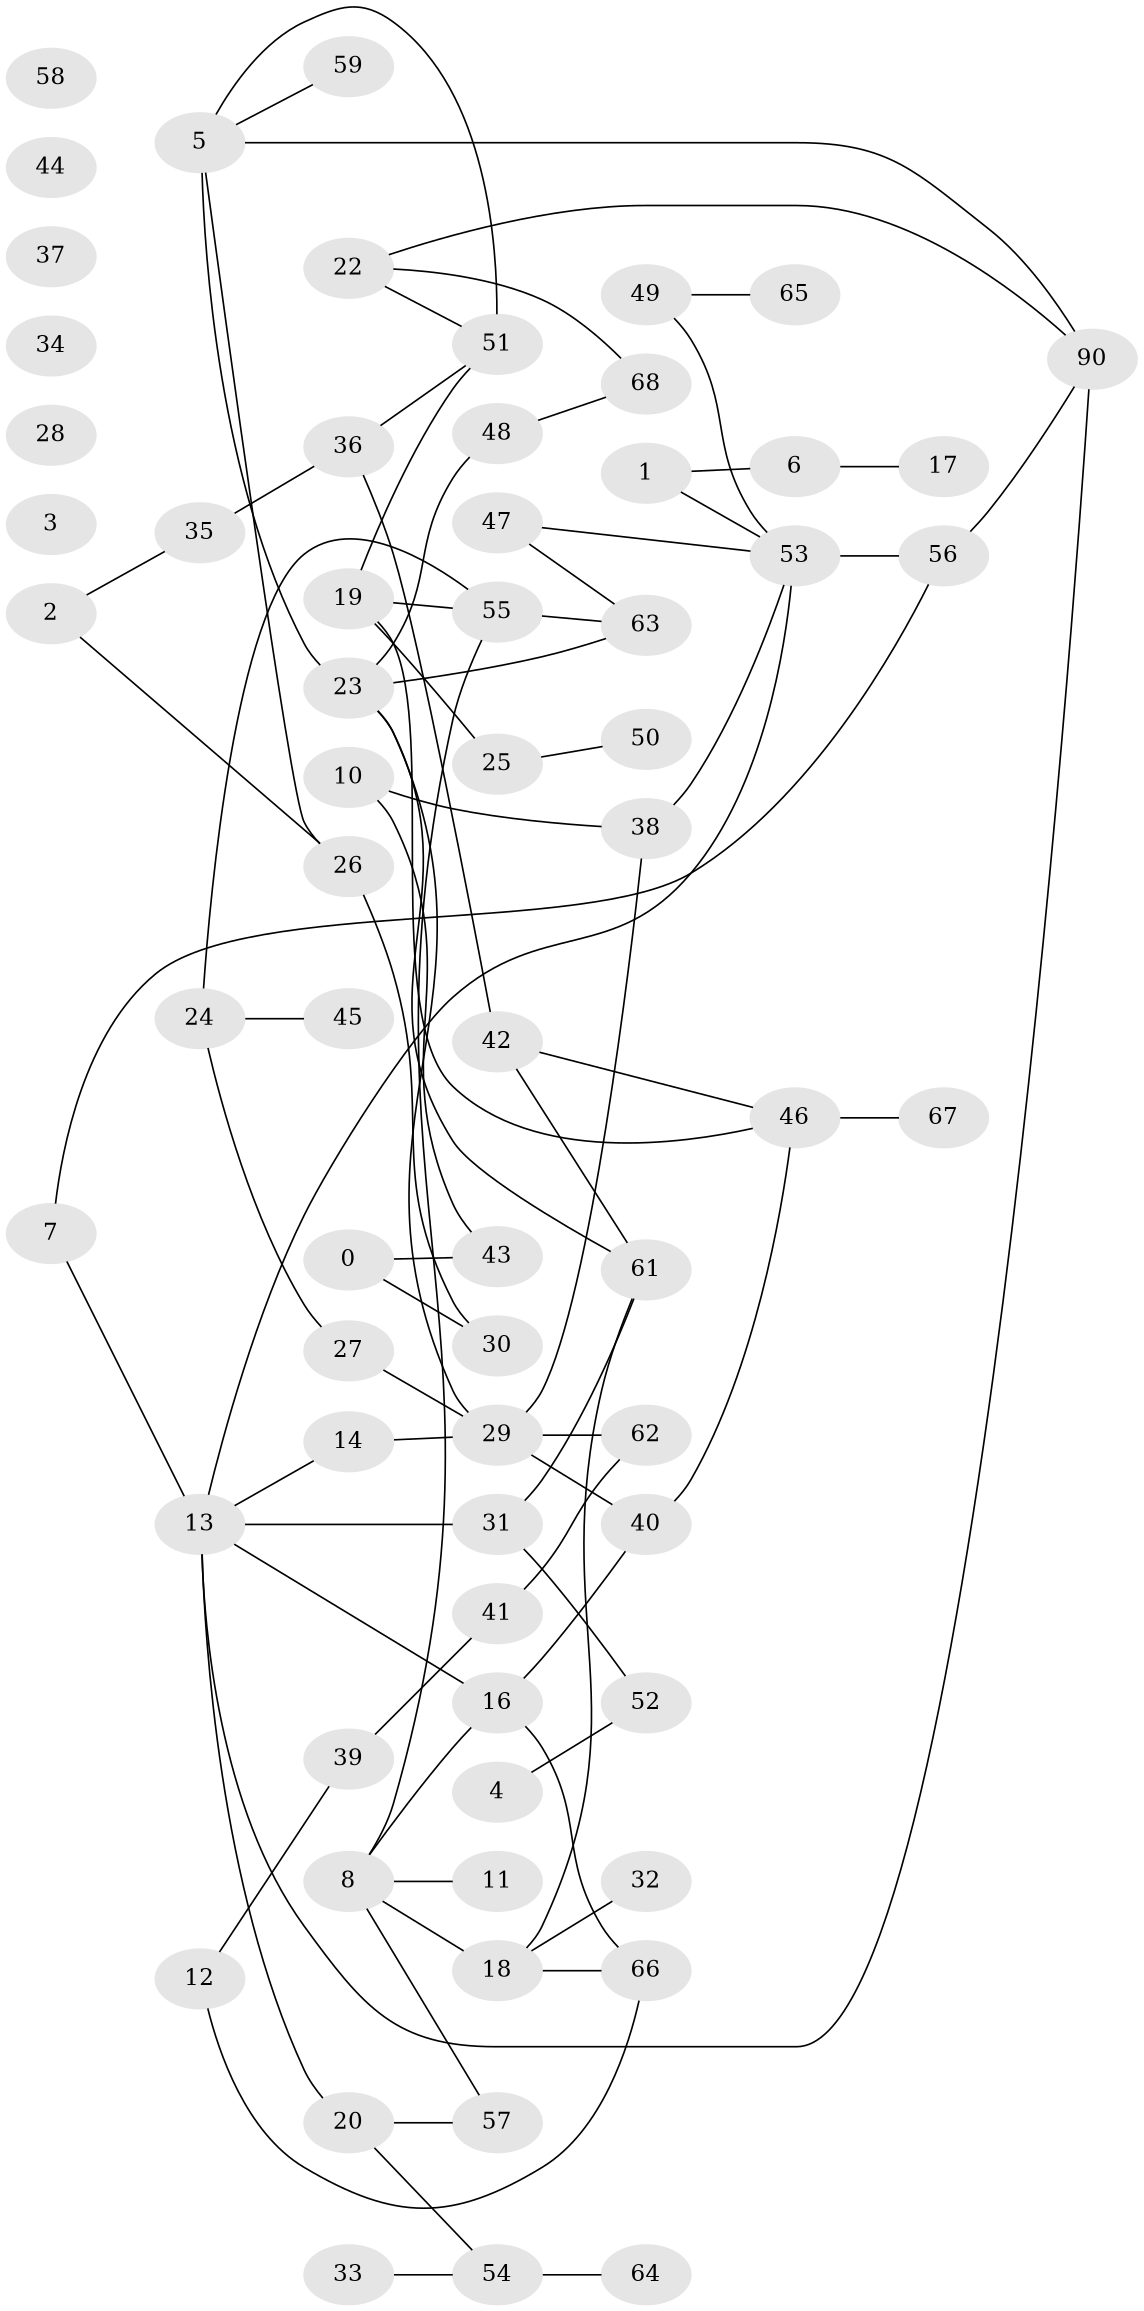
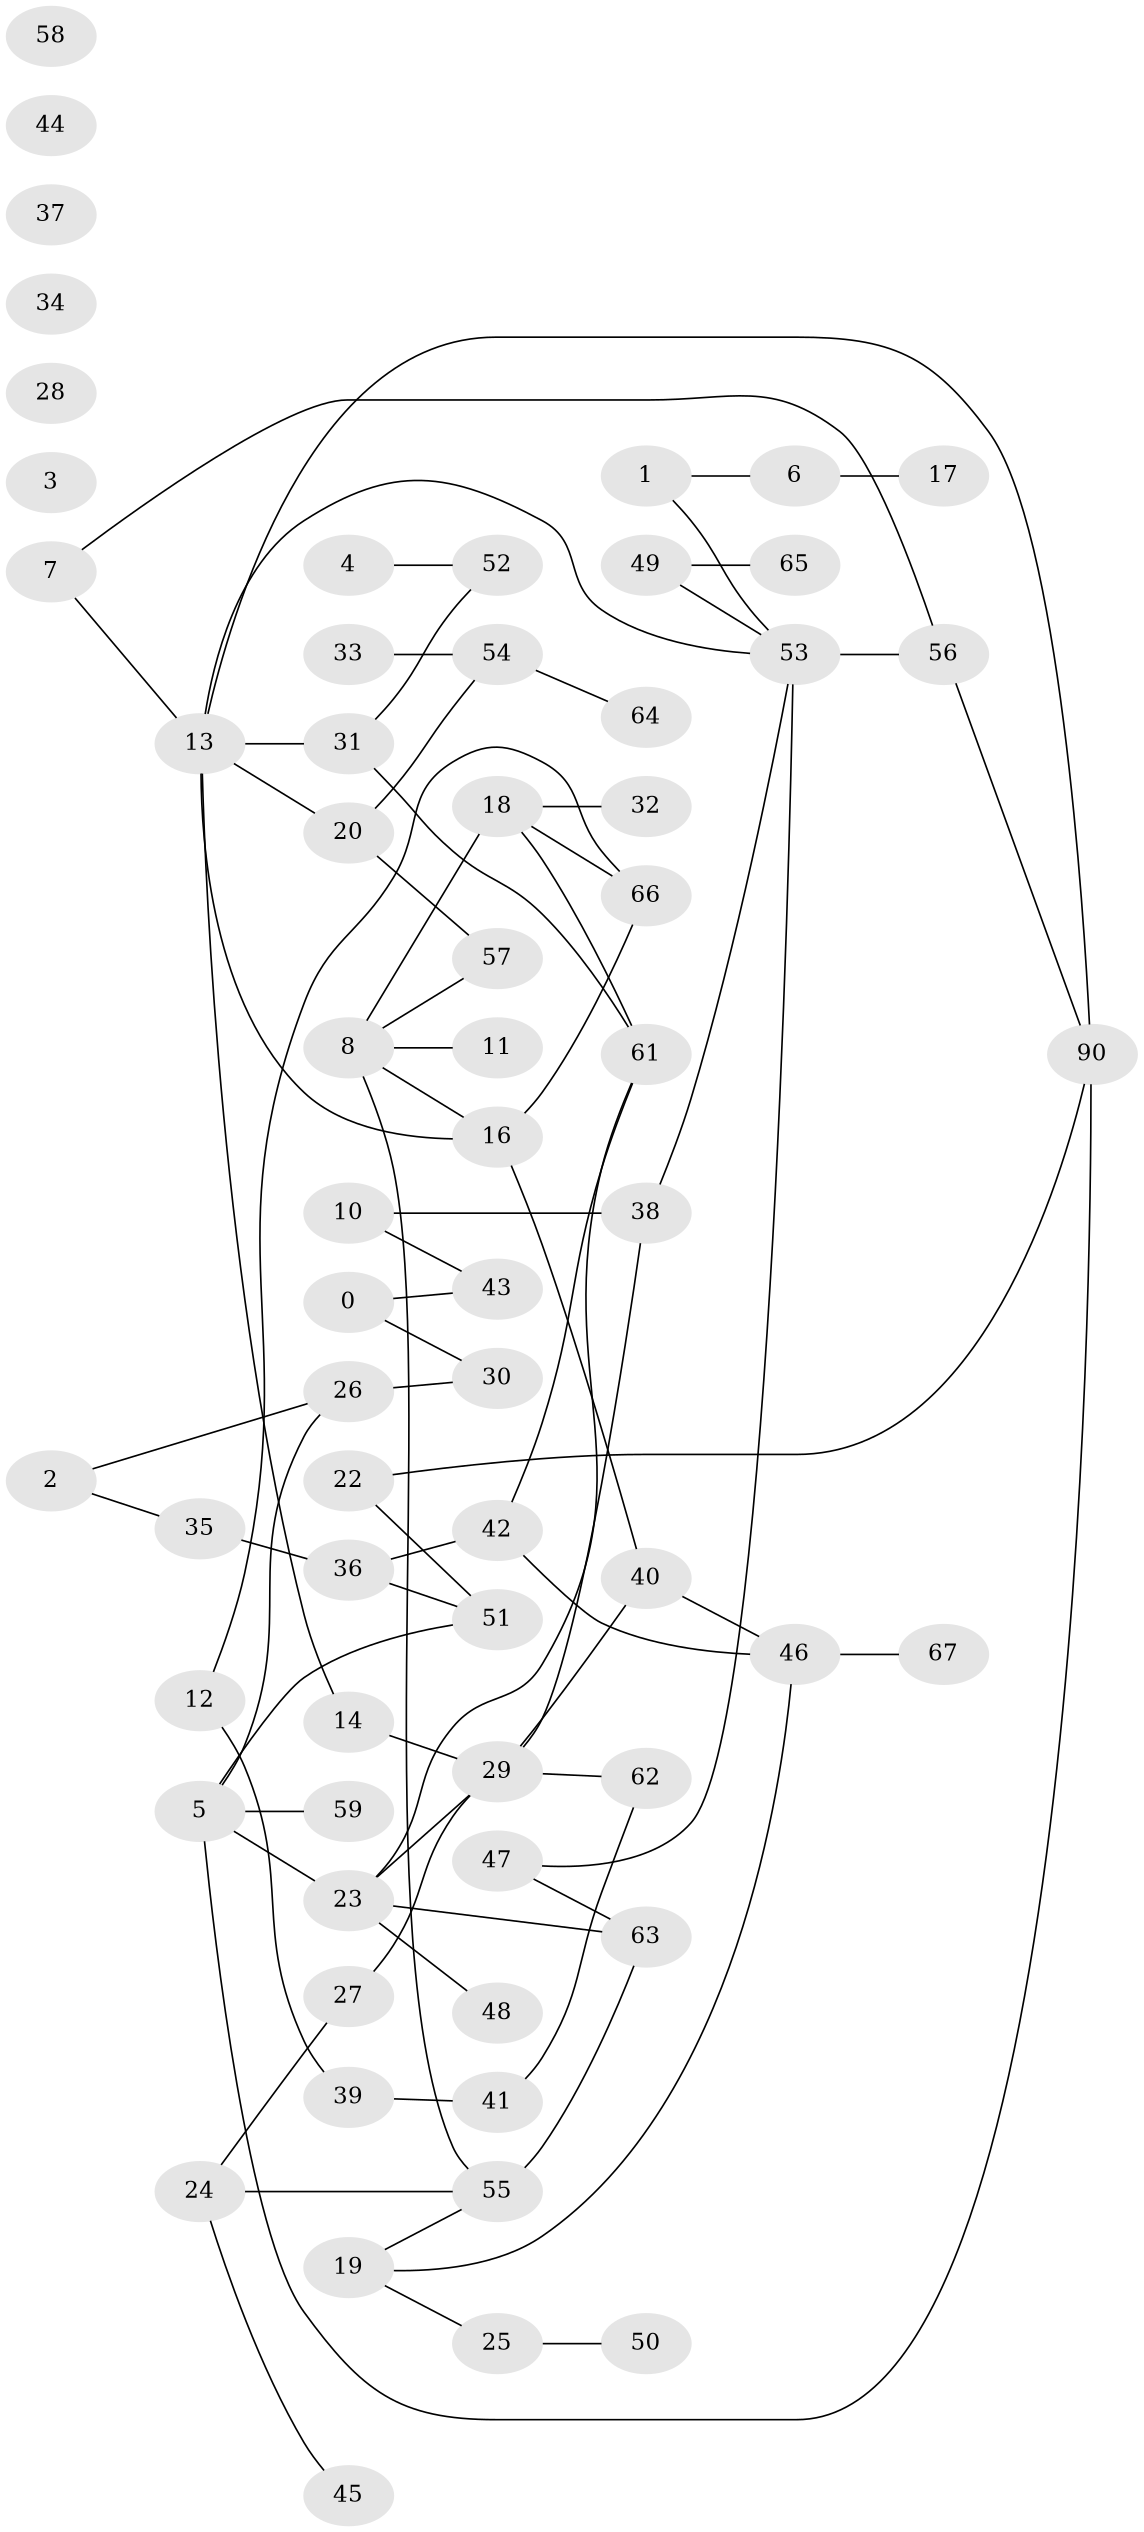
(646, 384) -> none
(408, 465) -> none
